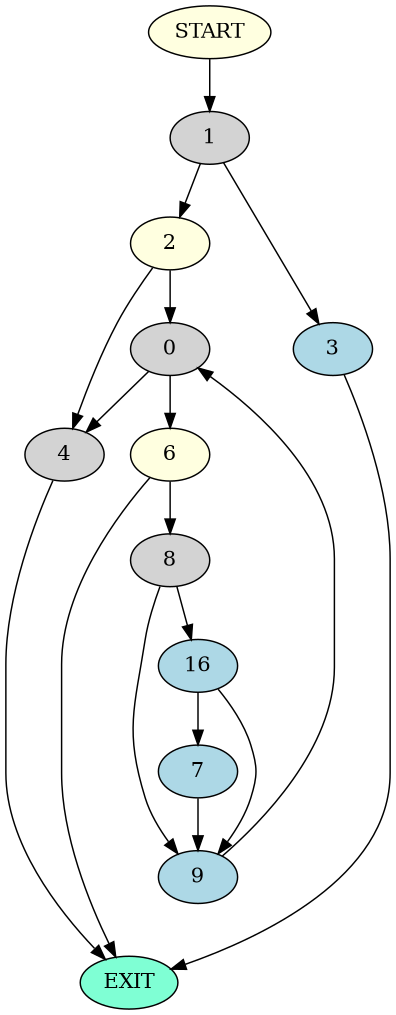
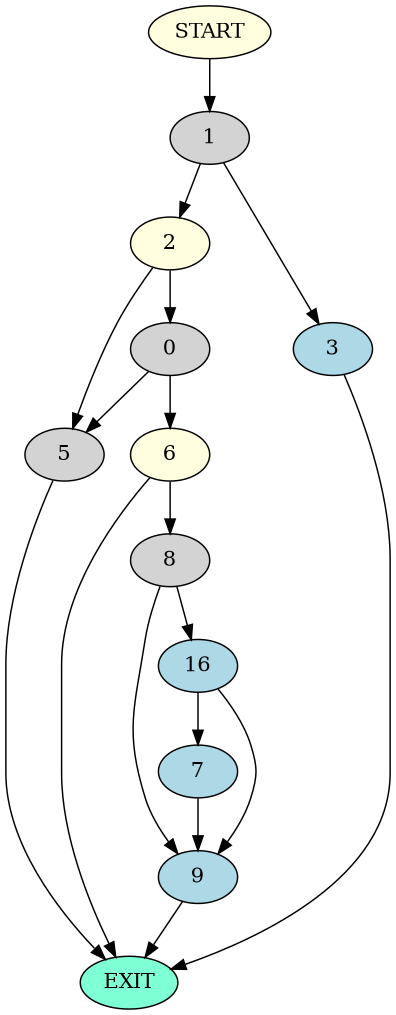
(65, 455) -> (65, 455)
(334, 612) -> (168, 923)
